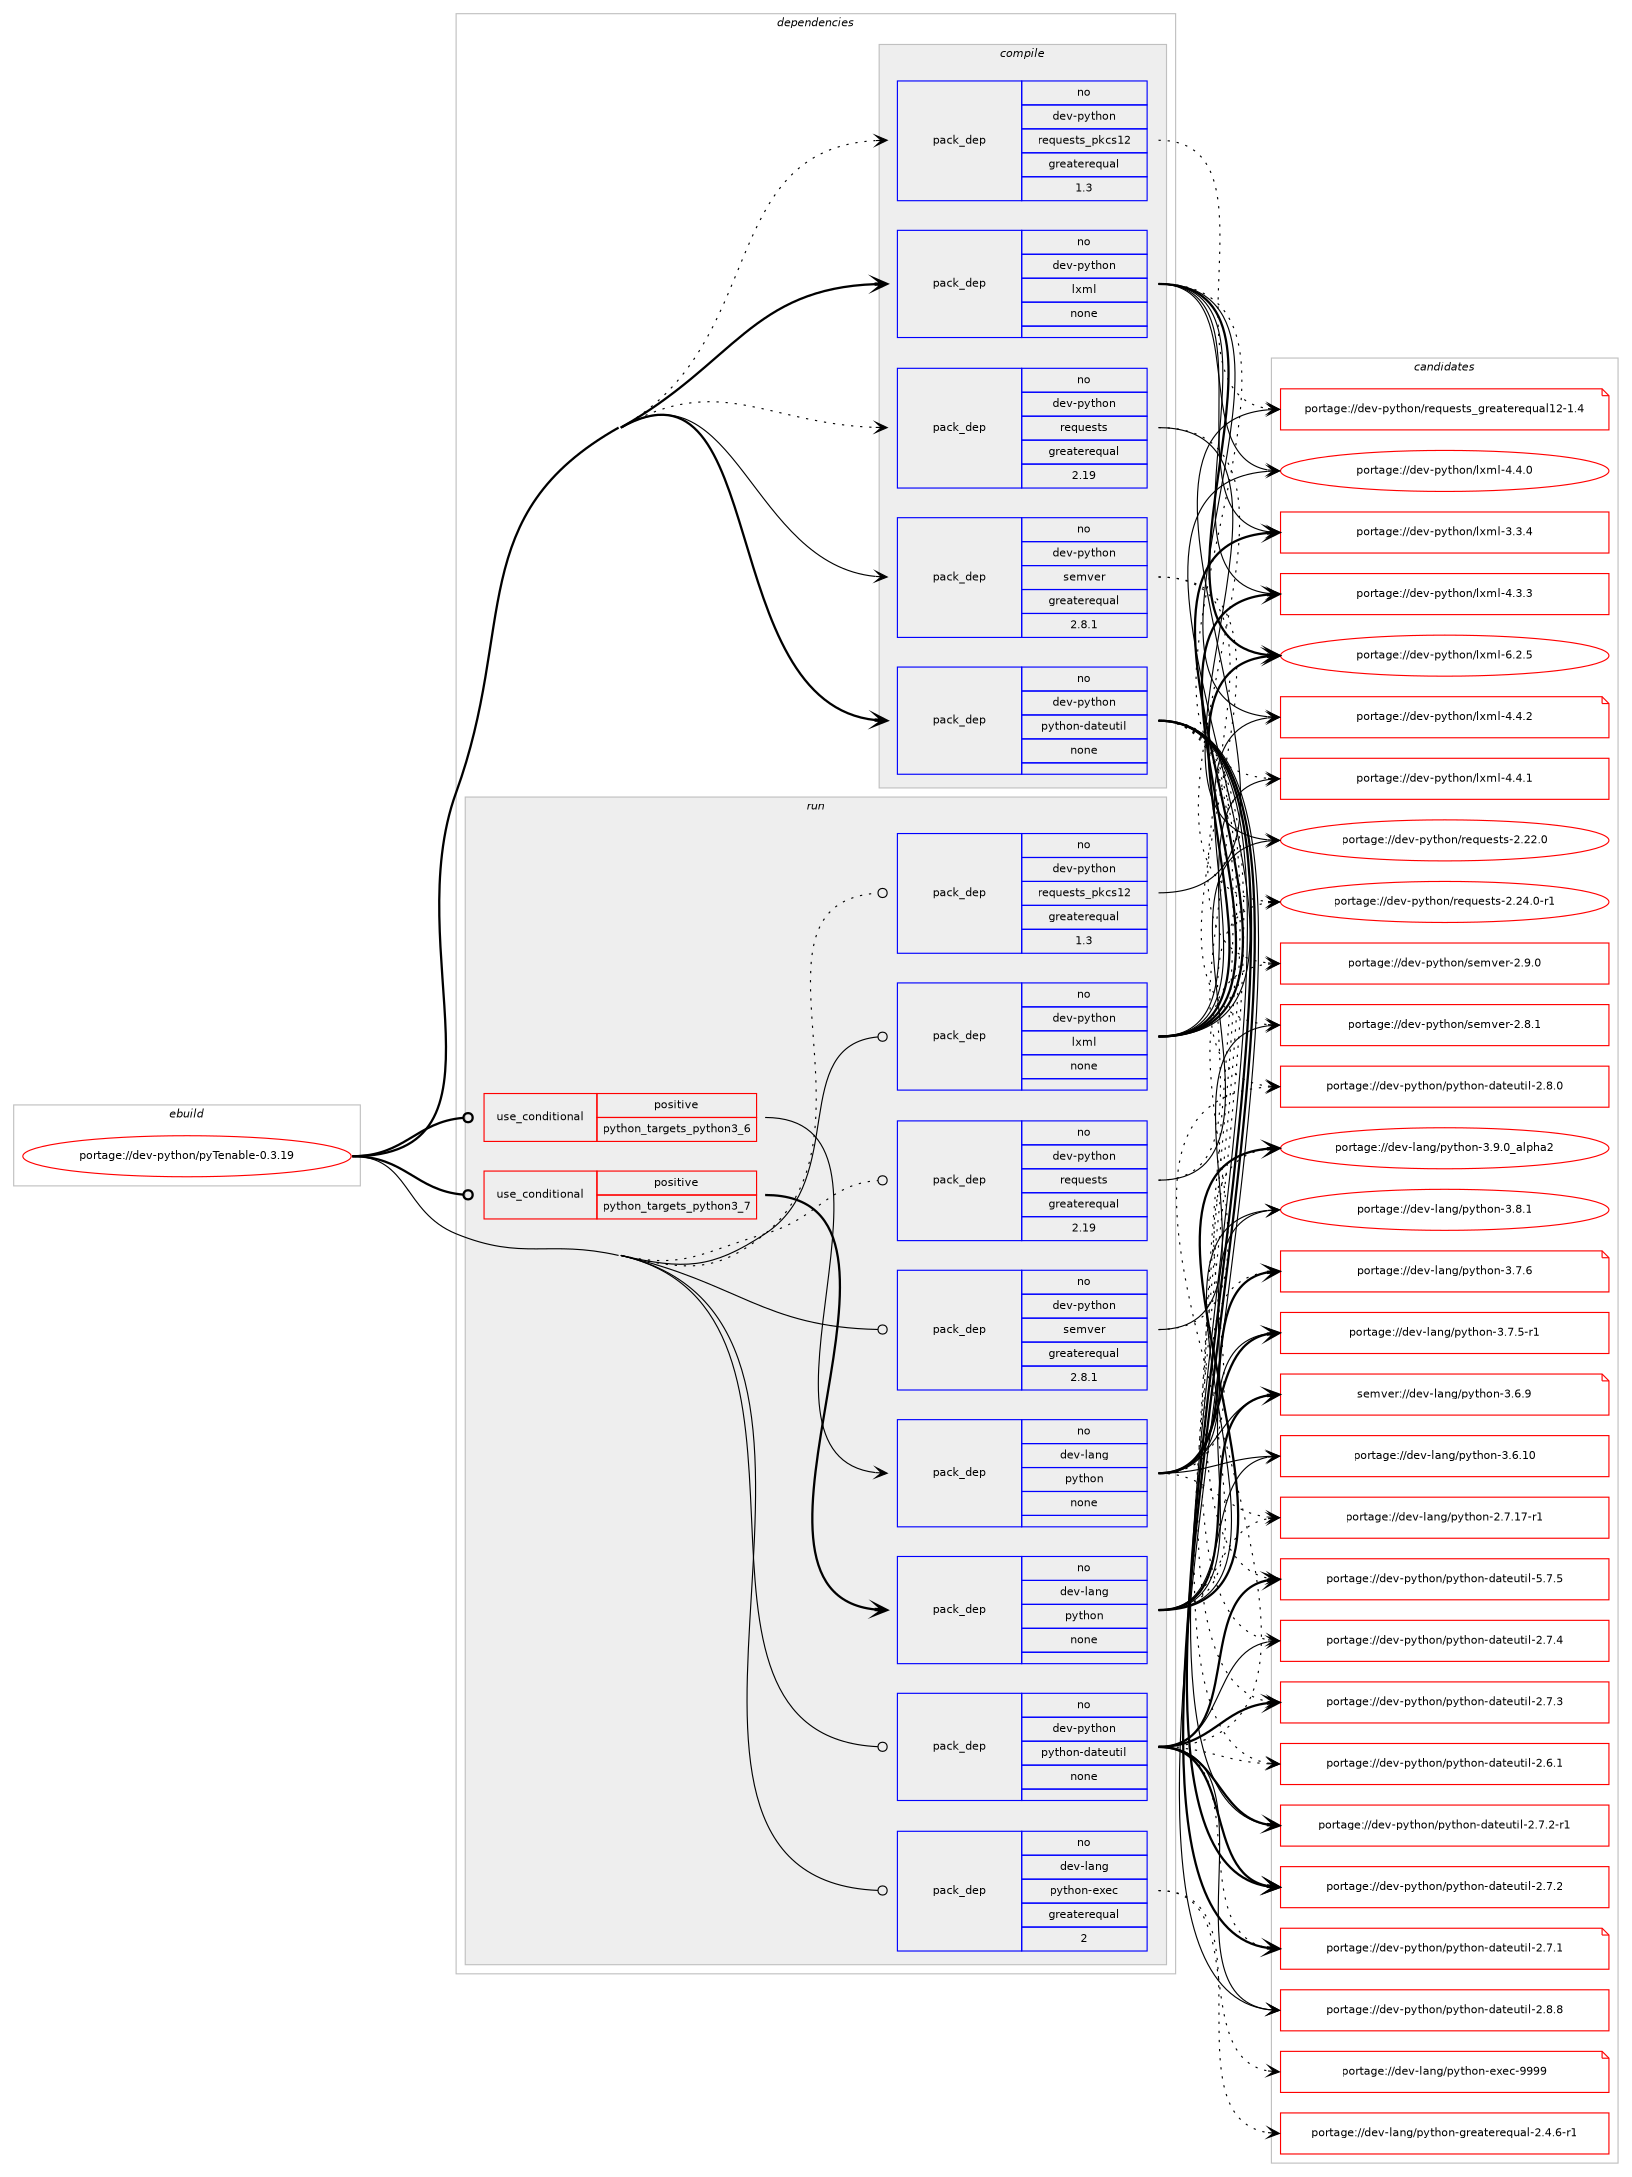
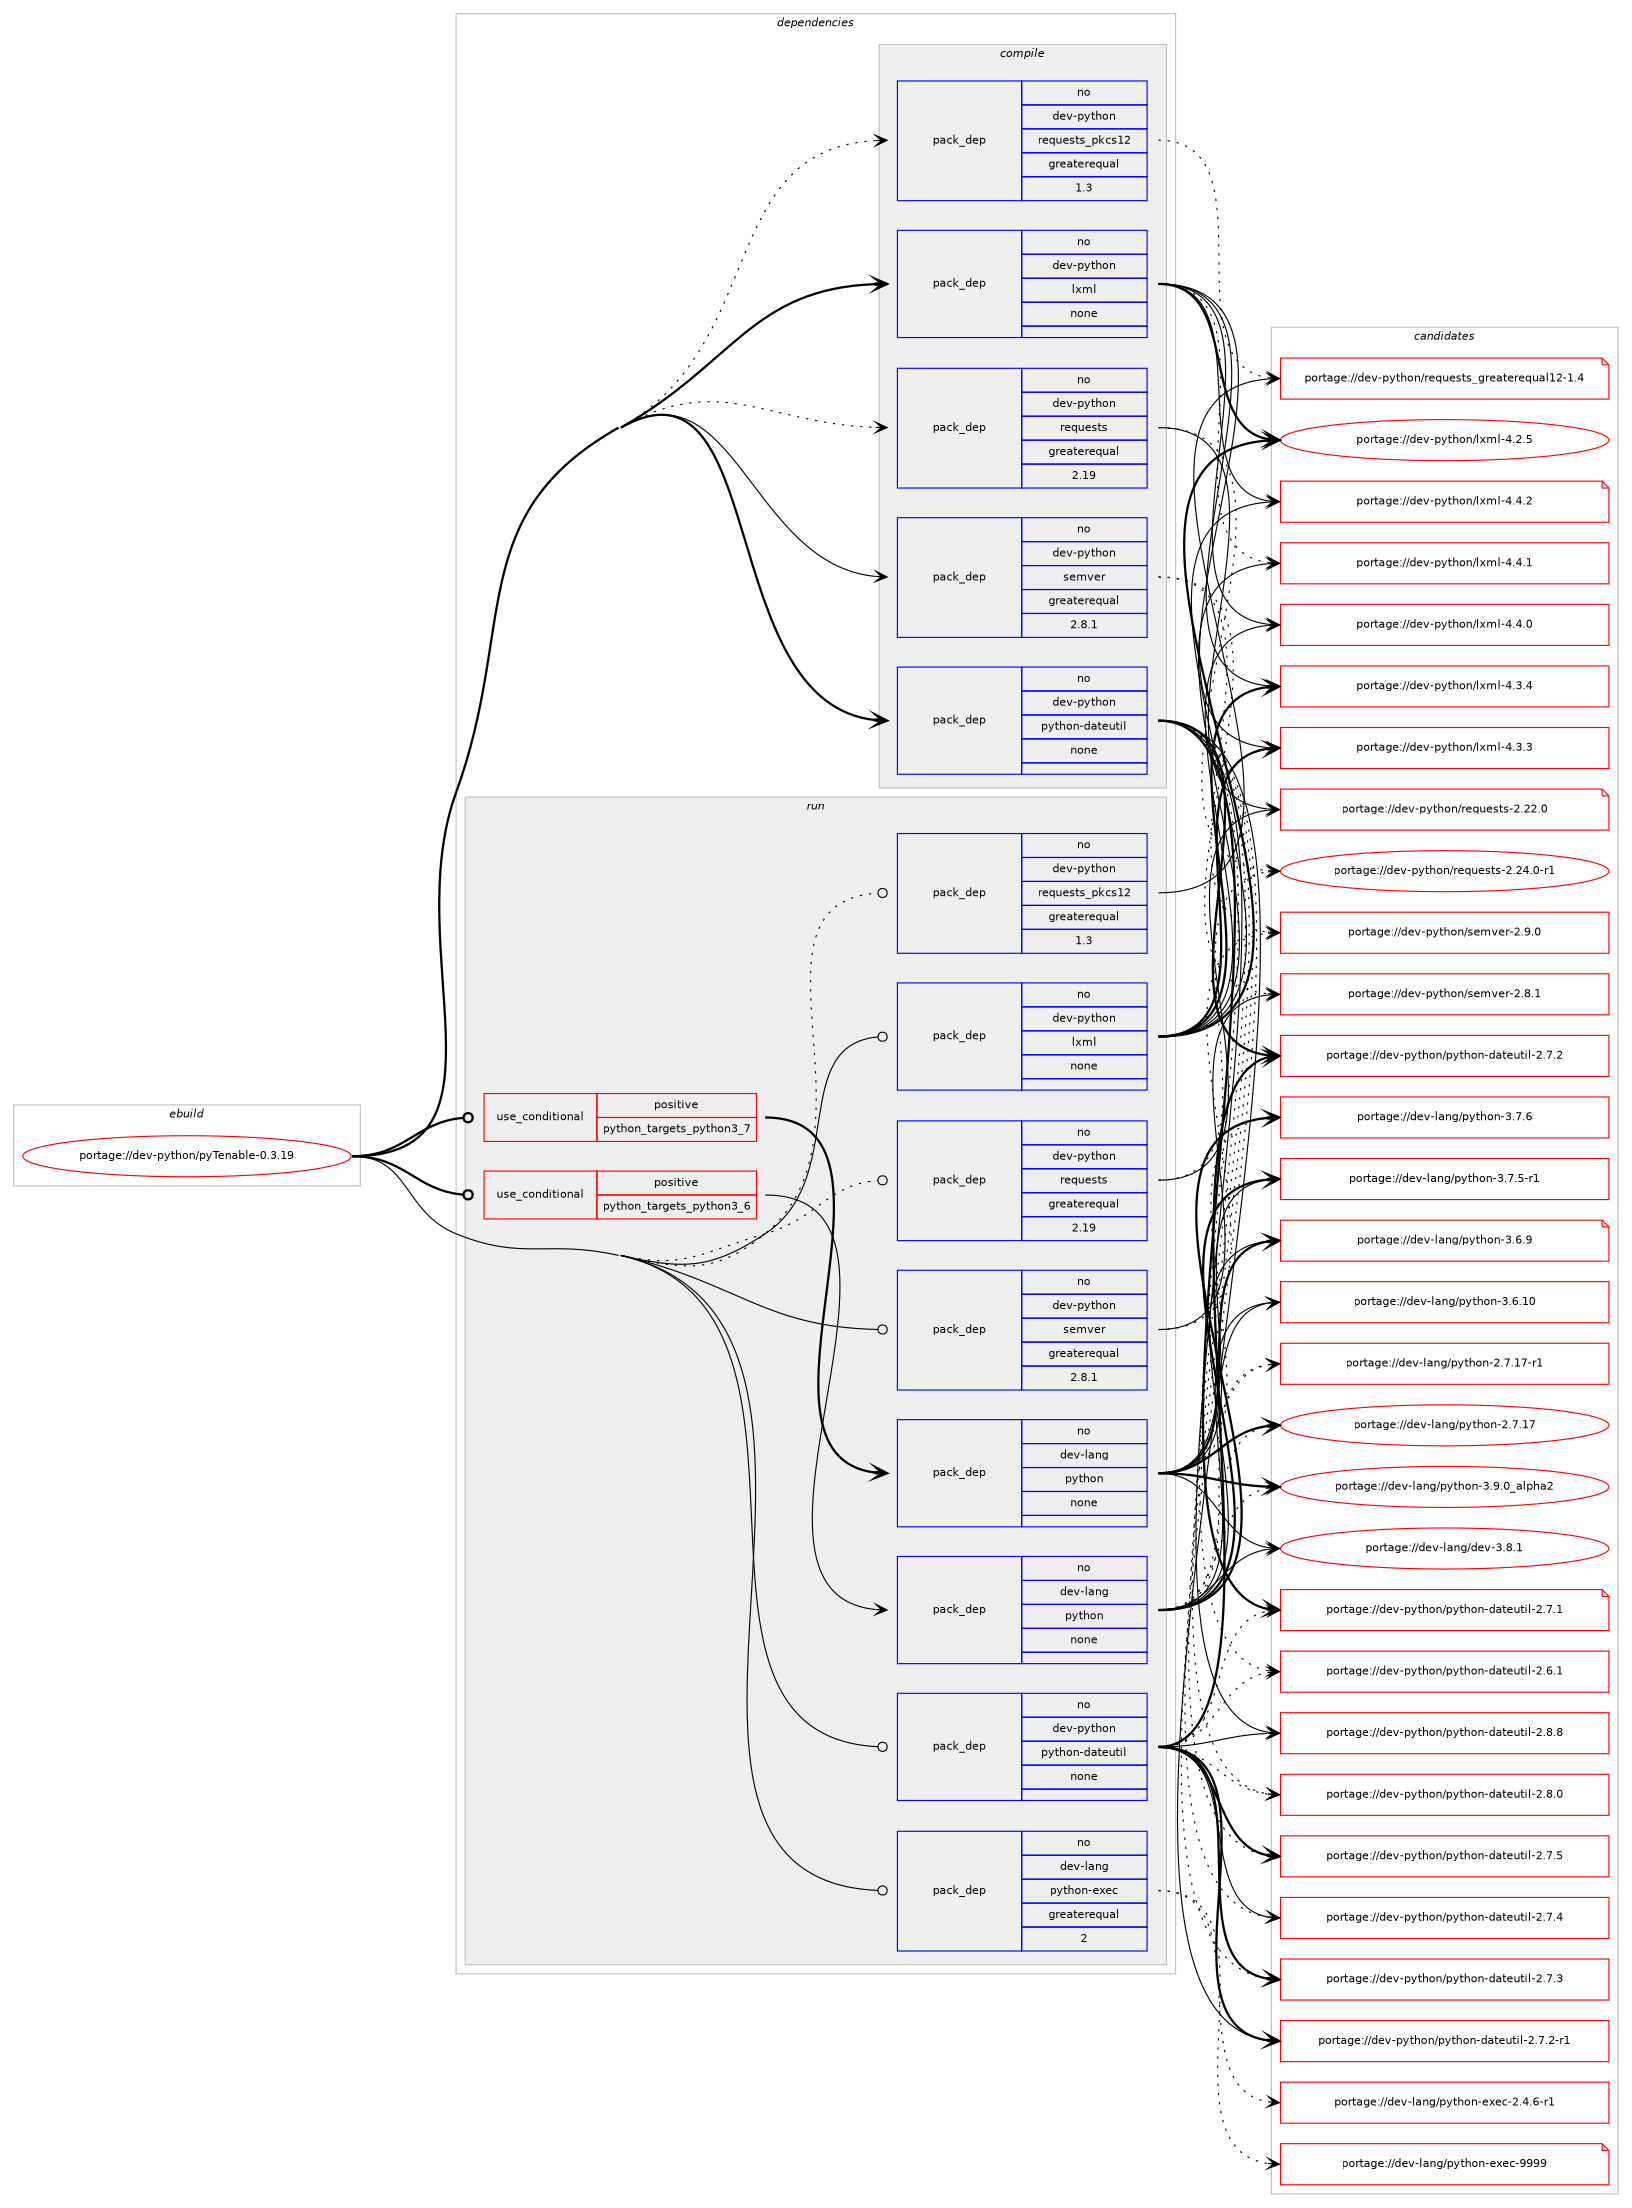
(1445, 471) -> (1445, 625)
(1445, 533) -> (1445, 686)
(1445, 656) -> (1445, 440)
(1445, 840) -> (1445, 810)
(1445, 1210) -> (1445, 1548)
(1445, 1271) -> (1445, 1117)
(1445, 1395) -> (1445, 1241)
none -> (1445, 1425)
(1445, 1579) -> (1445, 1856)
(1445, 2133) -> (1445, 2103)
